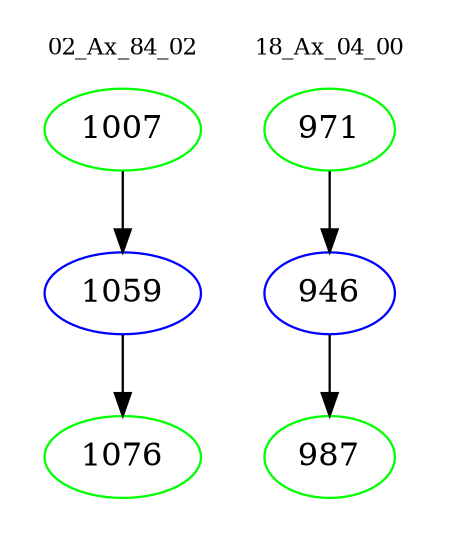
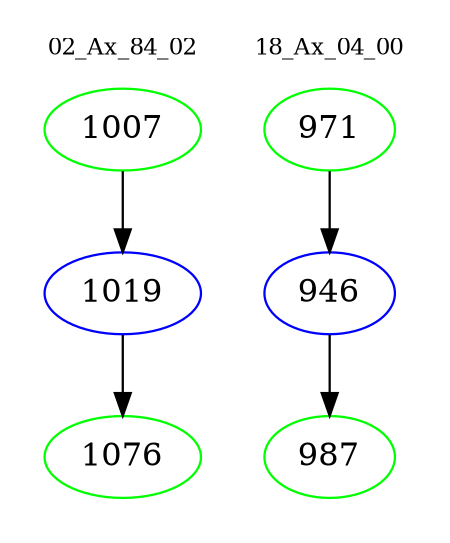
(123, 293) -> (123, 293)
